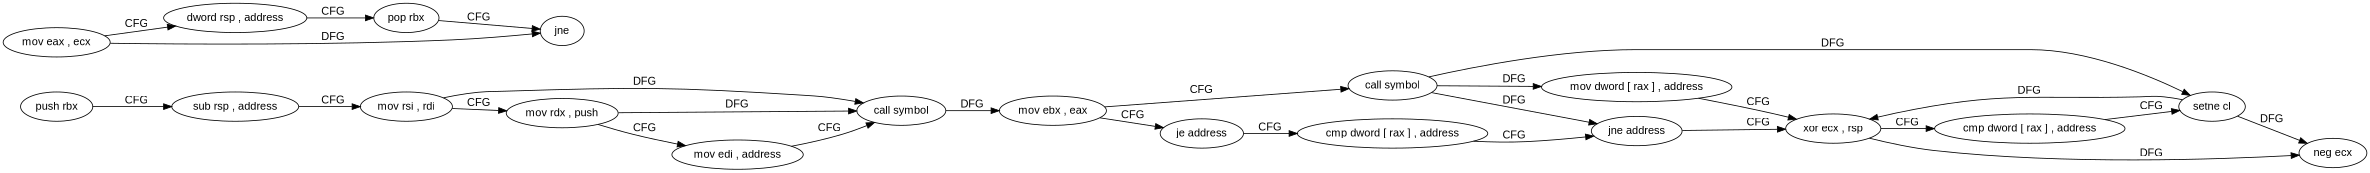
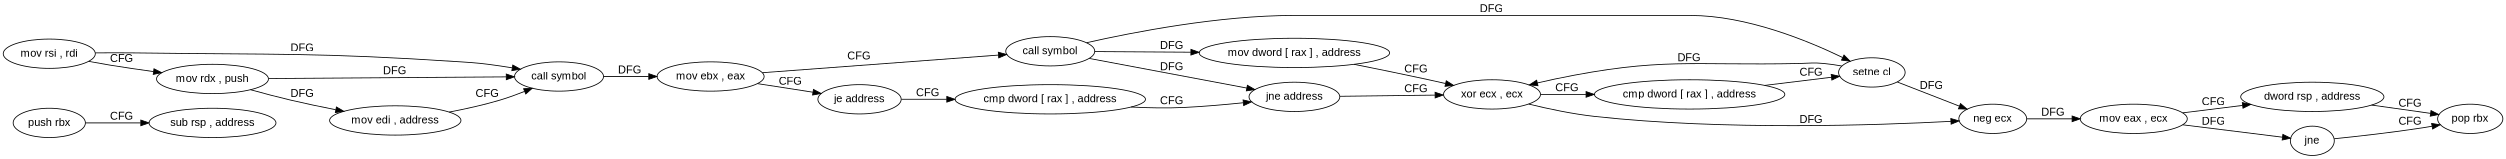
(485, 25) -> (2383, 133)
(325, 107) -> none
none -> (2049, 119)
(645, 128) -> (303, 94)
(1833, 129) -> (1492, 94)
